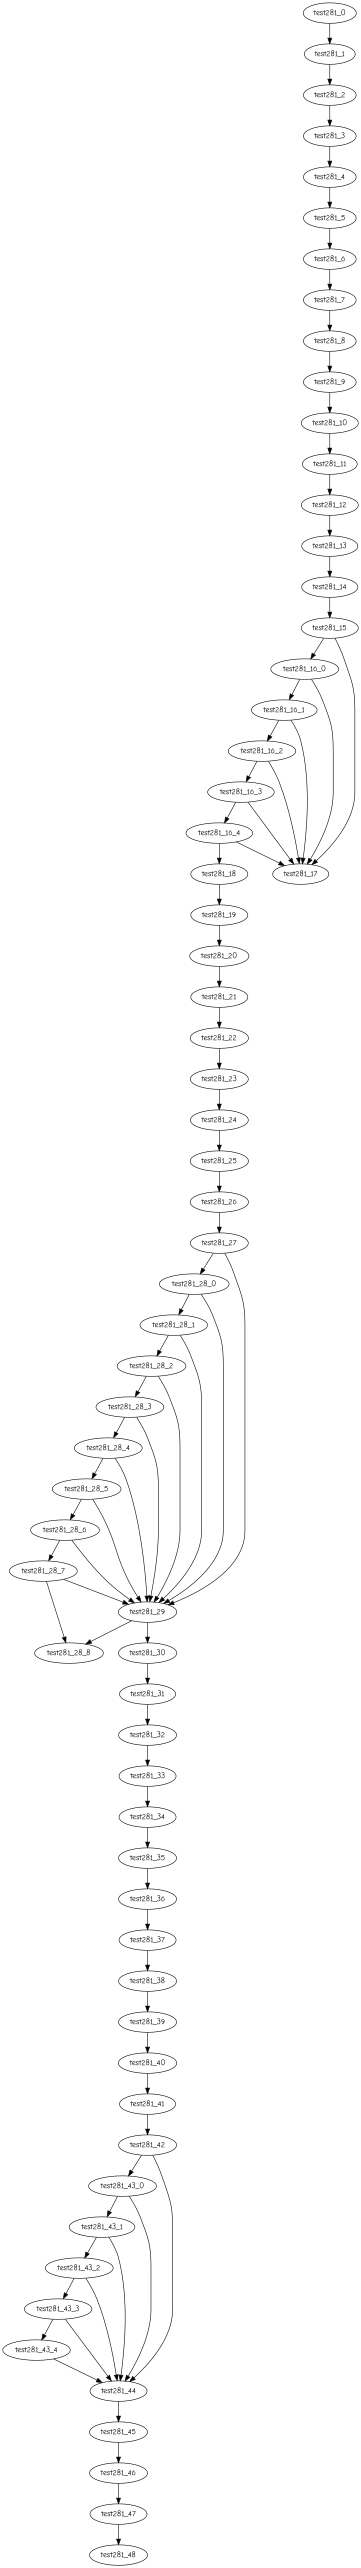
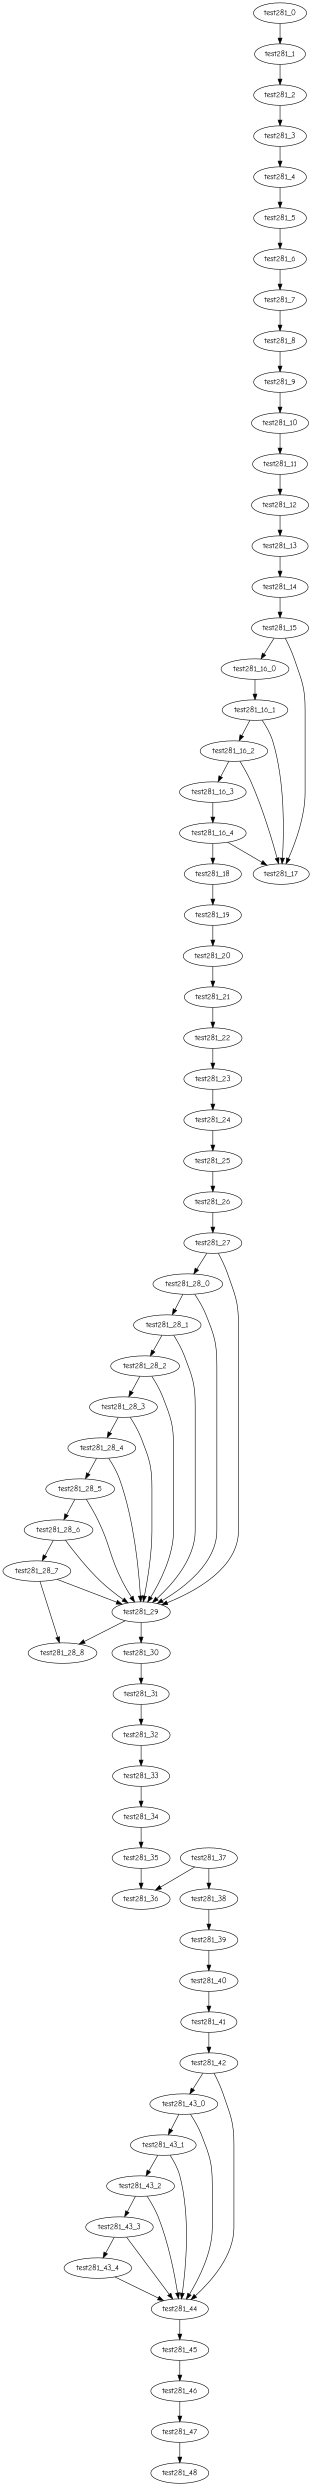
(333, 769) -> none
(269, 831) -> none
(148, 1917) -> (178, 1877)
